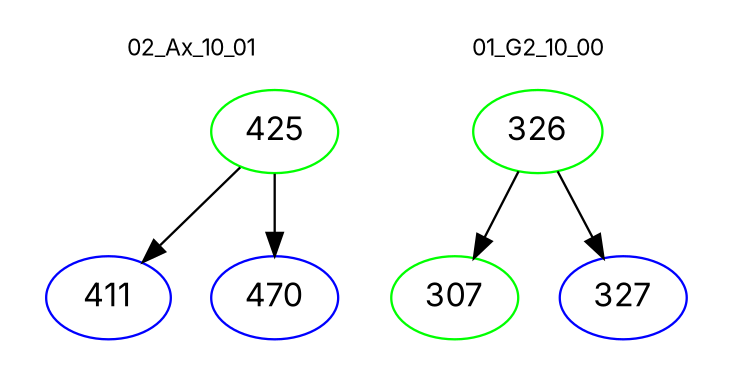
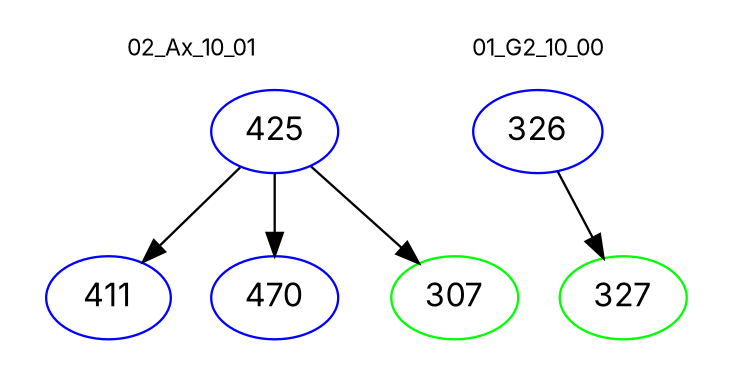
(275, 132) -> (275, 132)
(538, 132) -> (538, 132)
(502, 204) -> (341, 193)
(623, 298) -> (623, 298)
